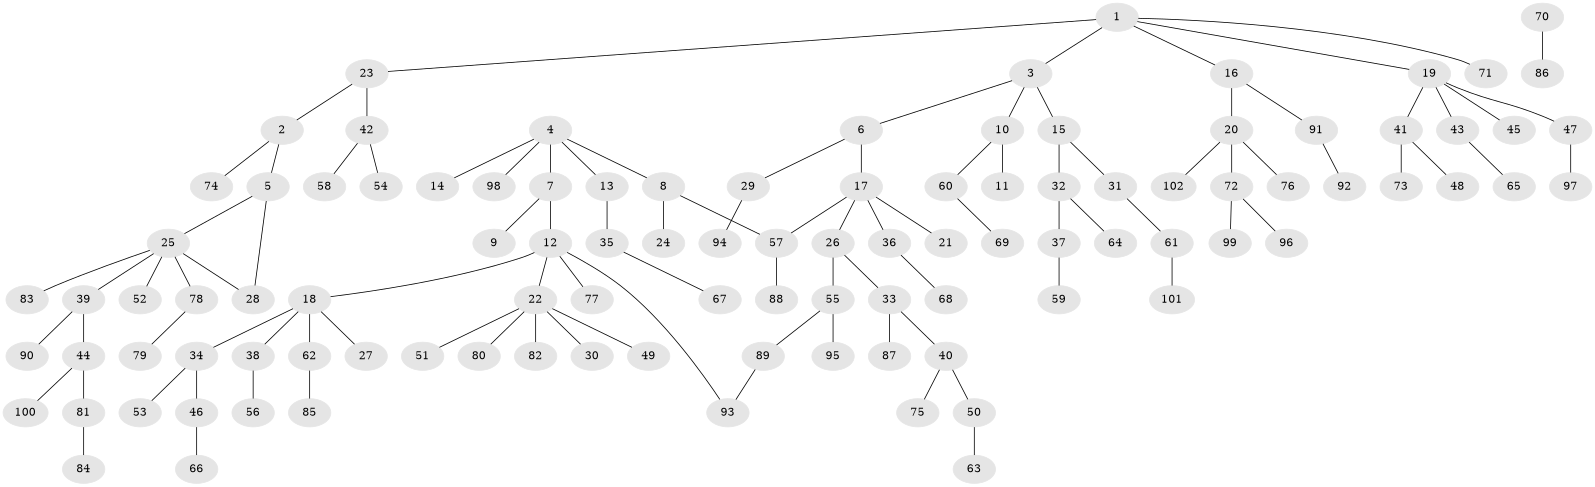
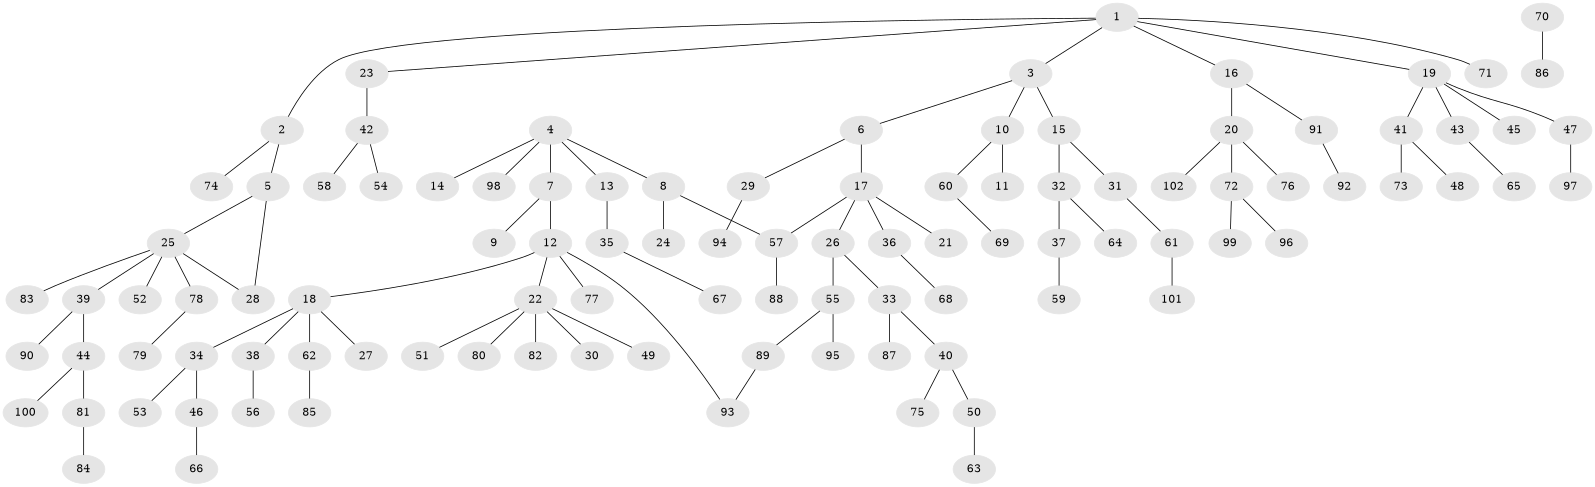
(324, 102) -> (677, 27)
